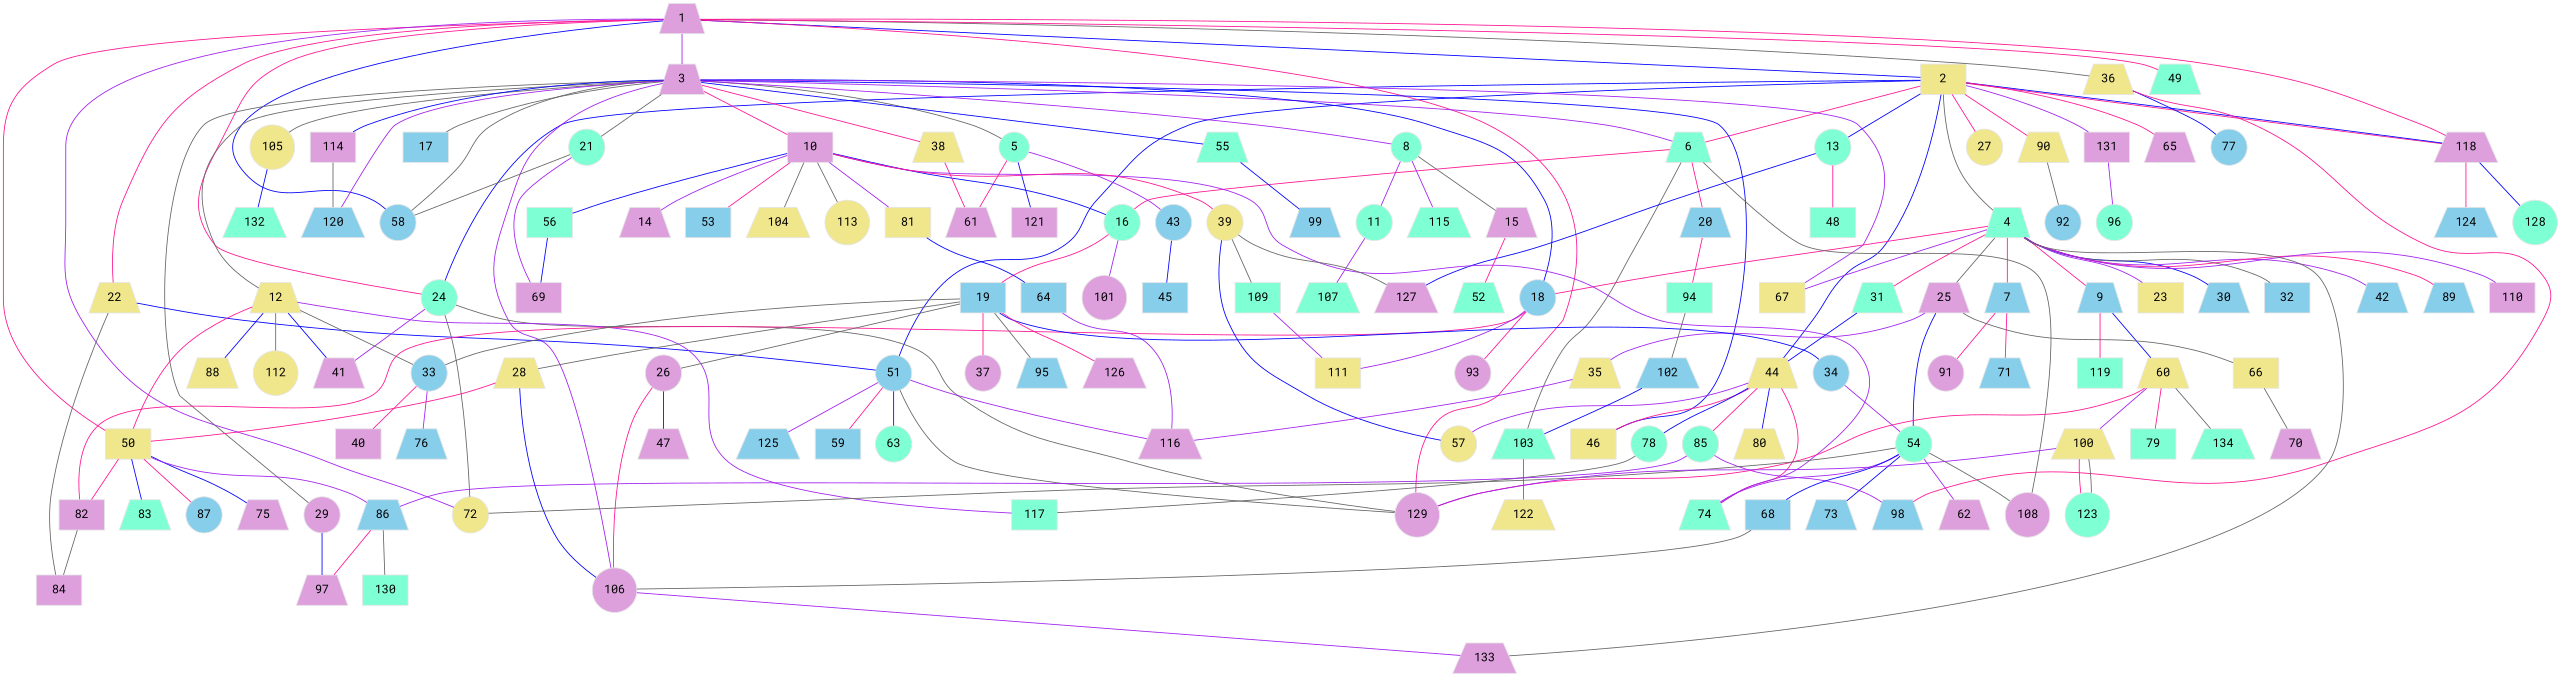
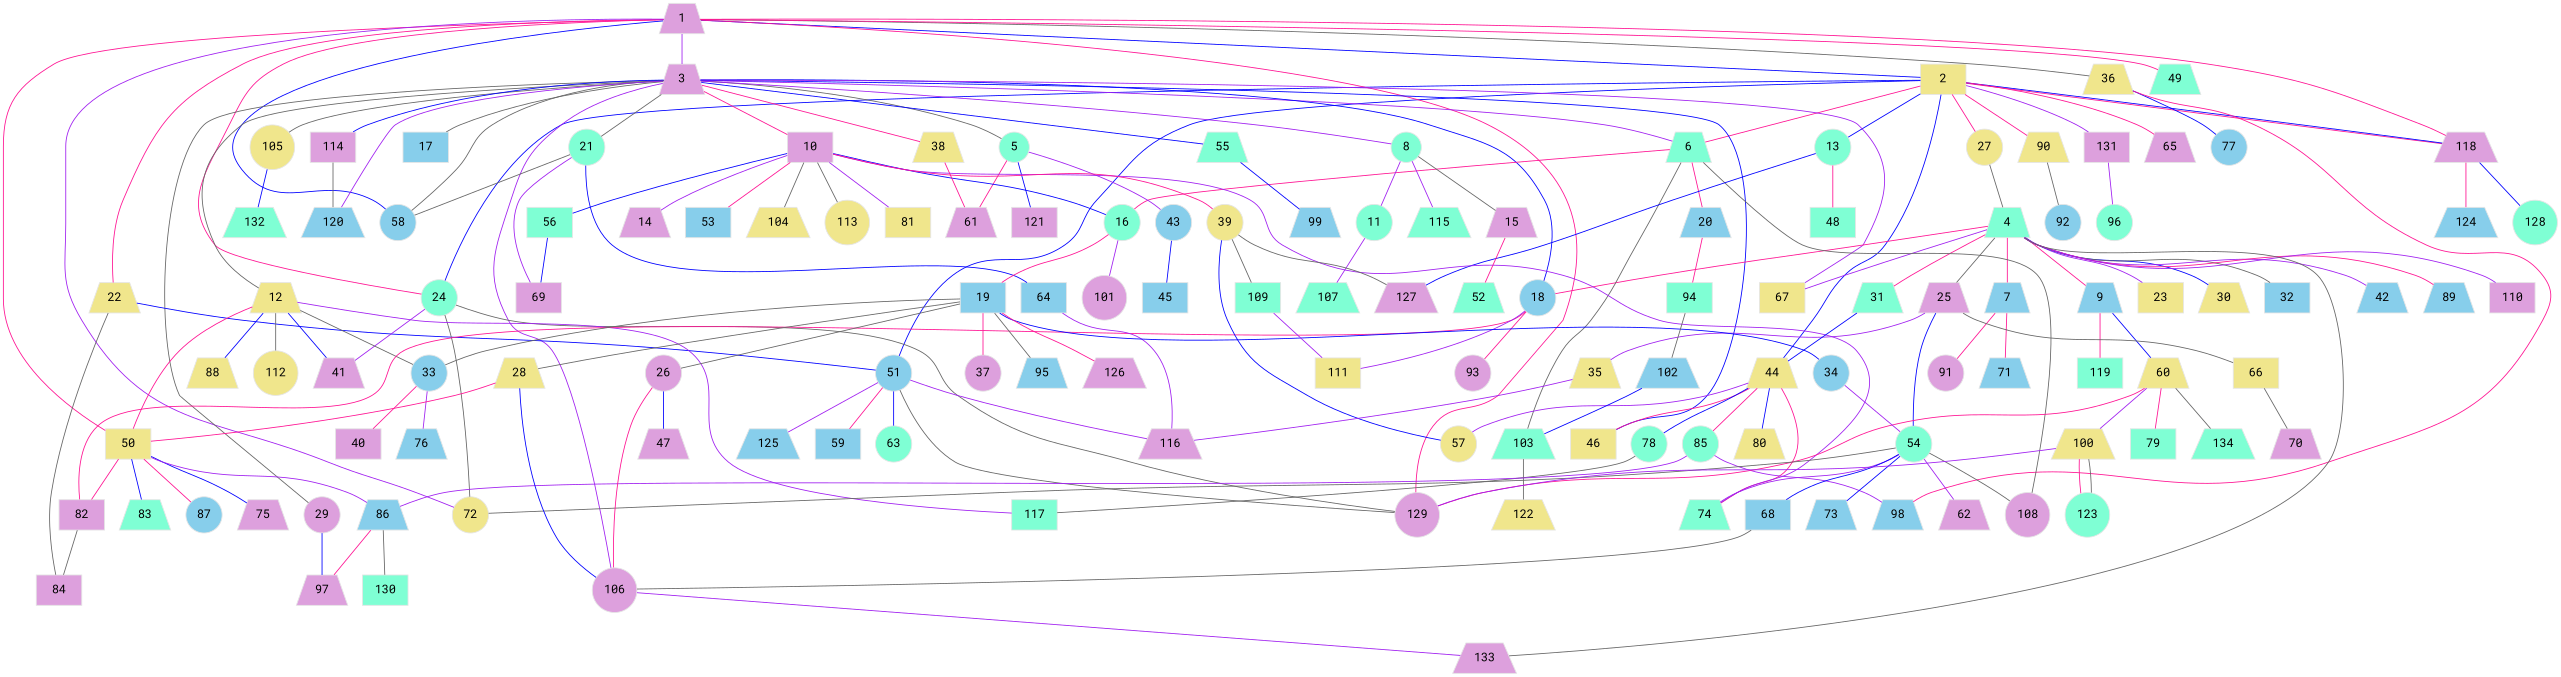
(1955, 158) -> (1996, 186)
(971, 259) -> (775, 271)
(2224, 298) -> (2224, 298)
